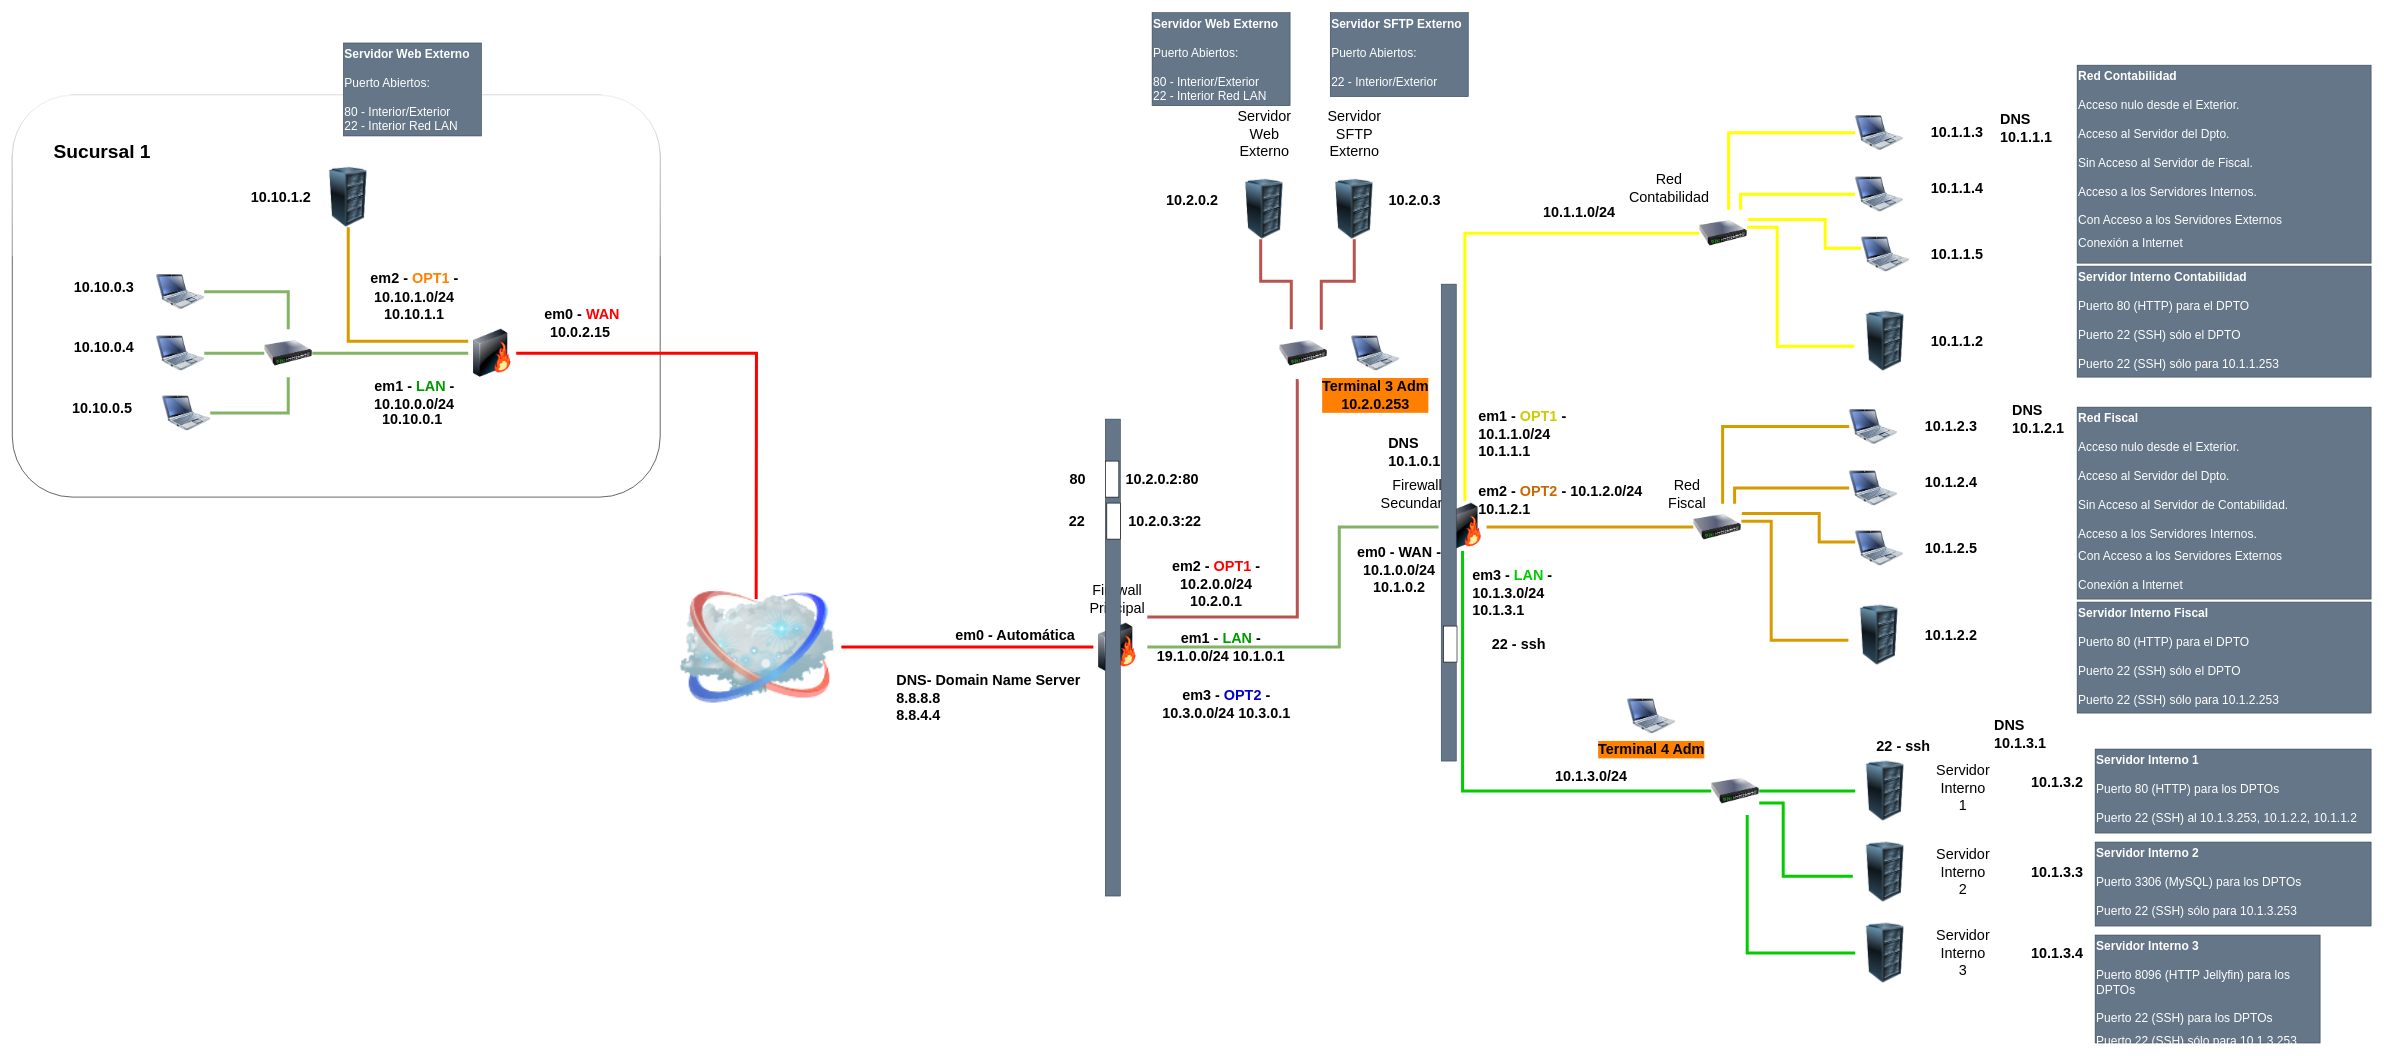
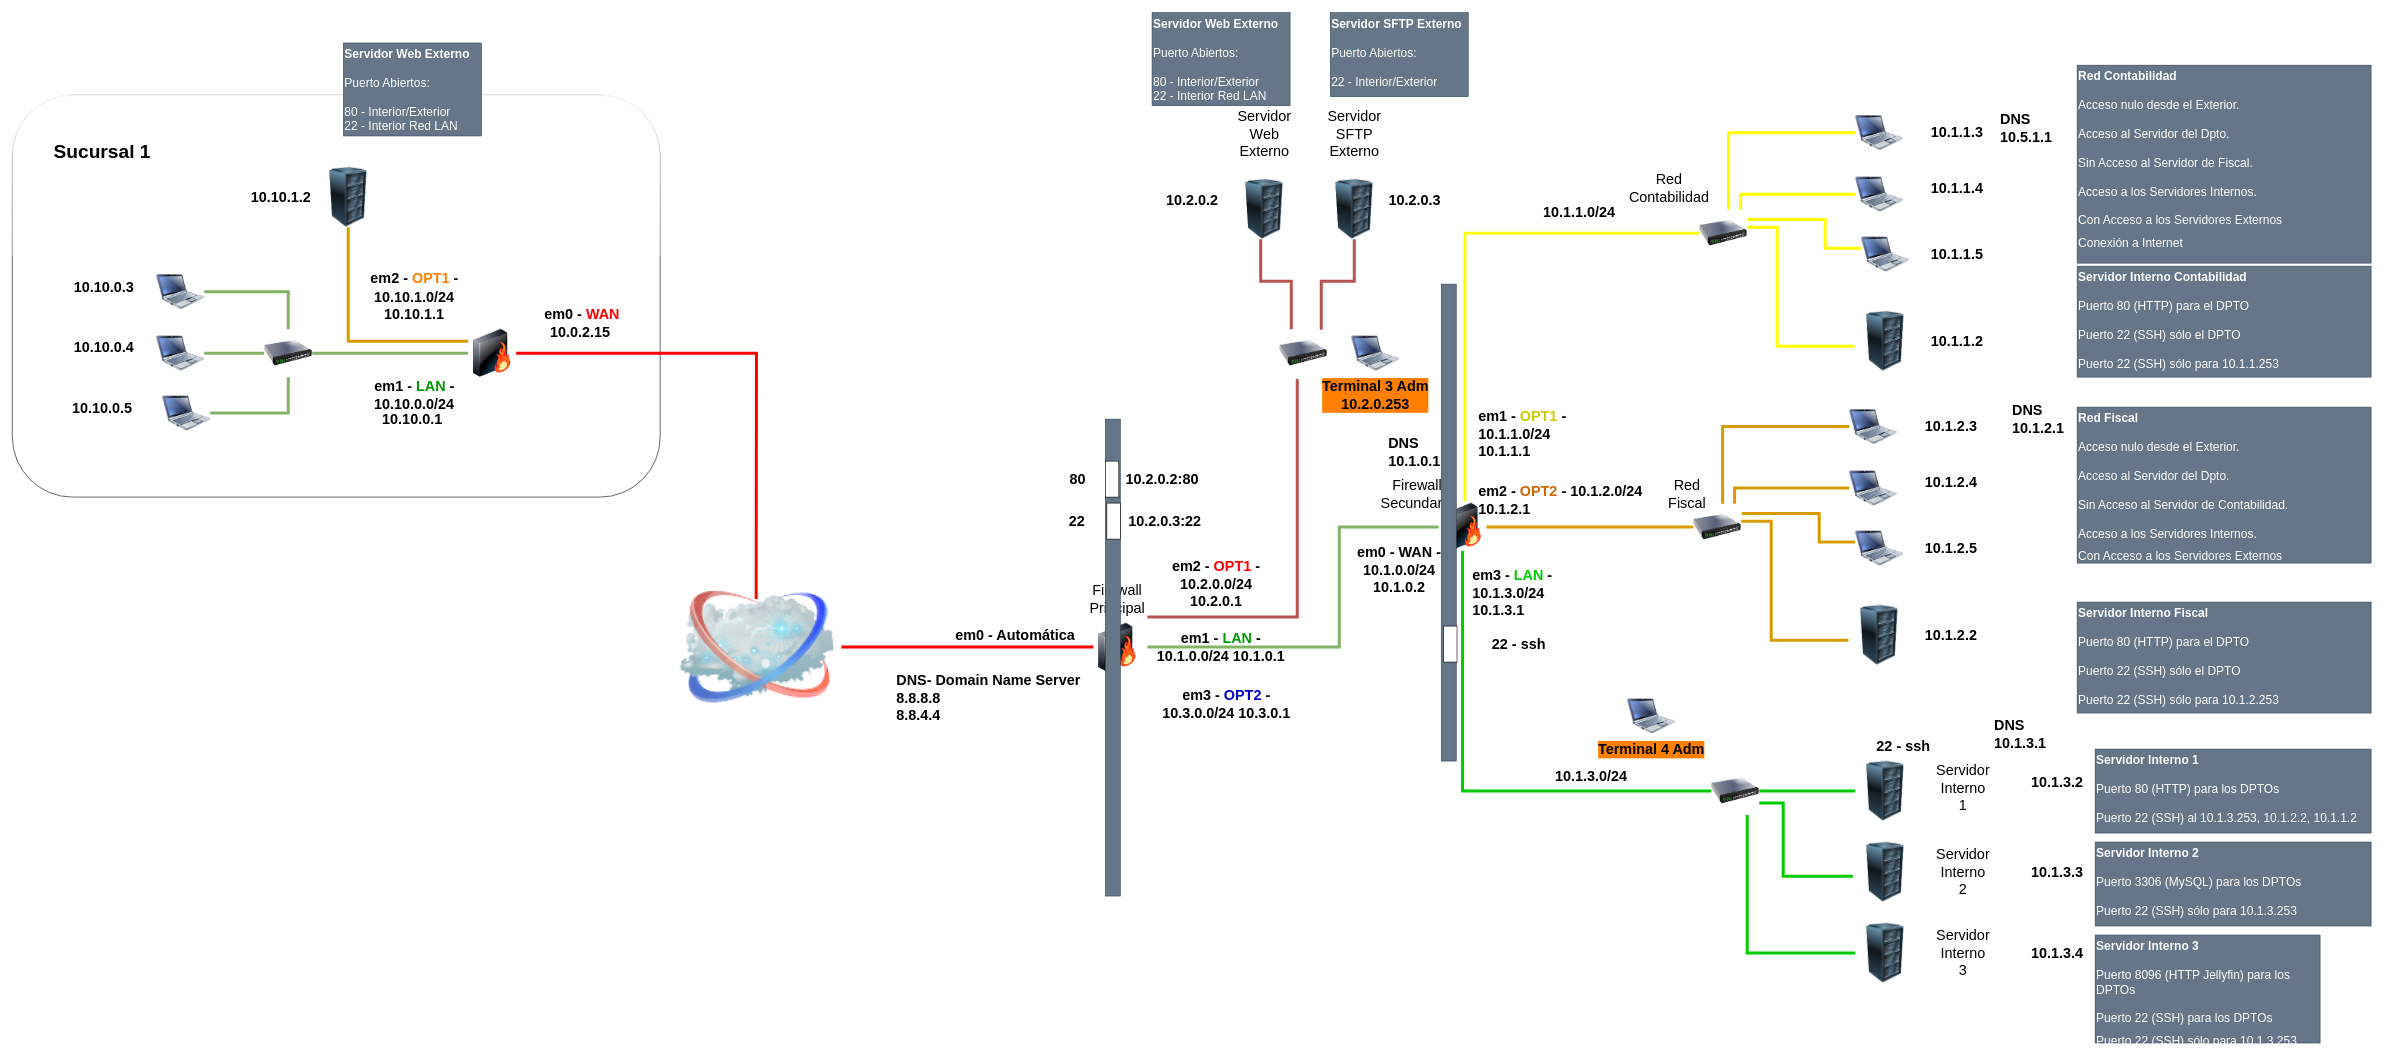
(2027, 128) -> (2027, 128)
(2225, 503) -> (2225, 485)
(1221, 647) -> (1221, 647)
